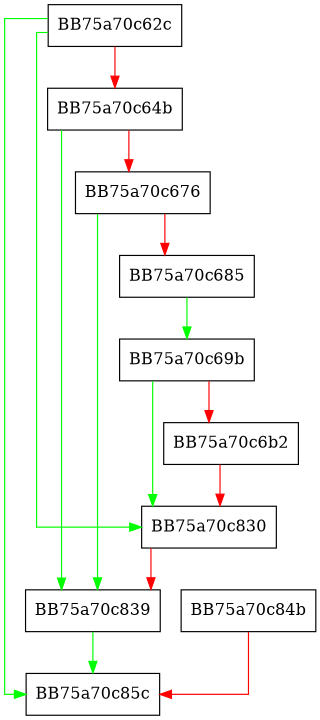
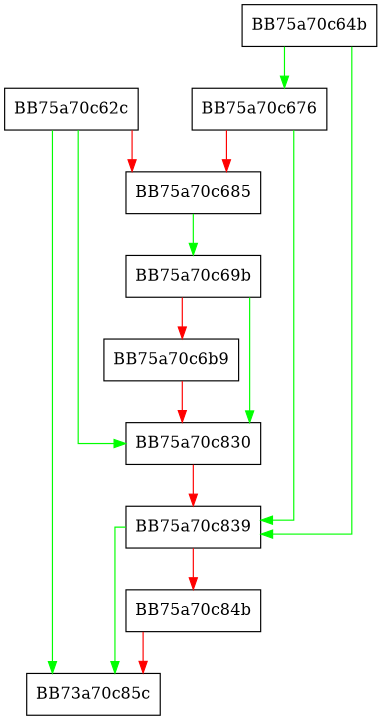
(115, 61) -> (132, 145)
(129, 145) -> (284, 61)
(231, 444) -> (171, 360)
none -> (193, 563)
(93, 694) -> (93, 694)
